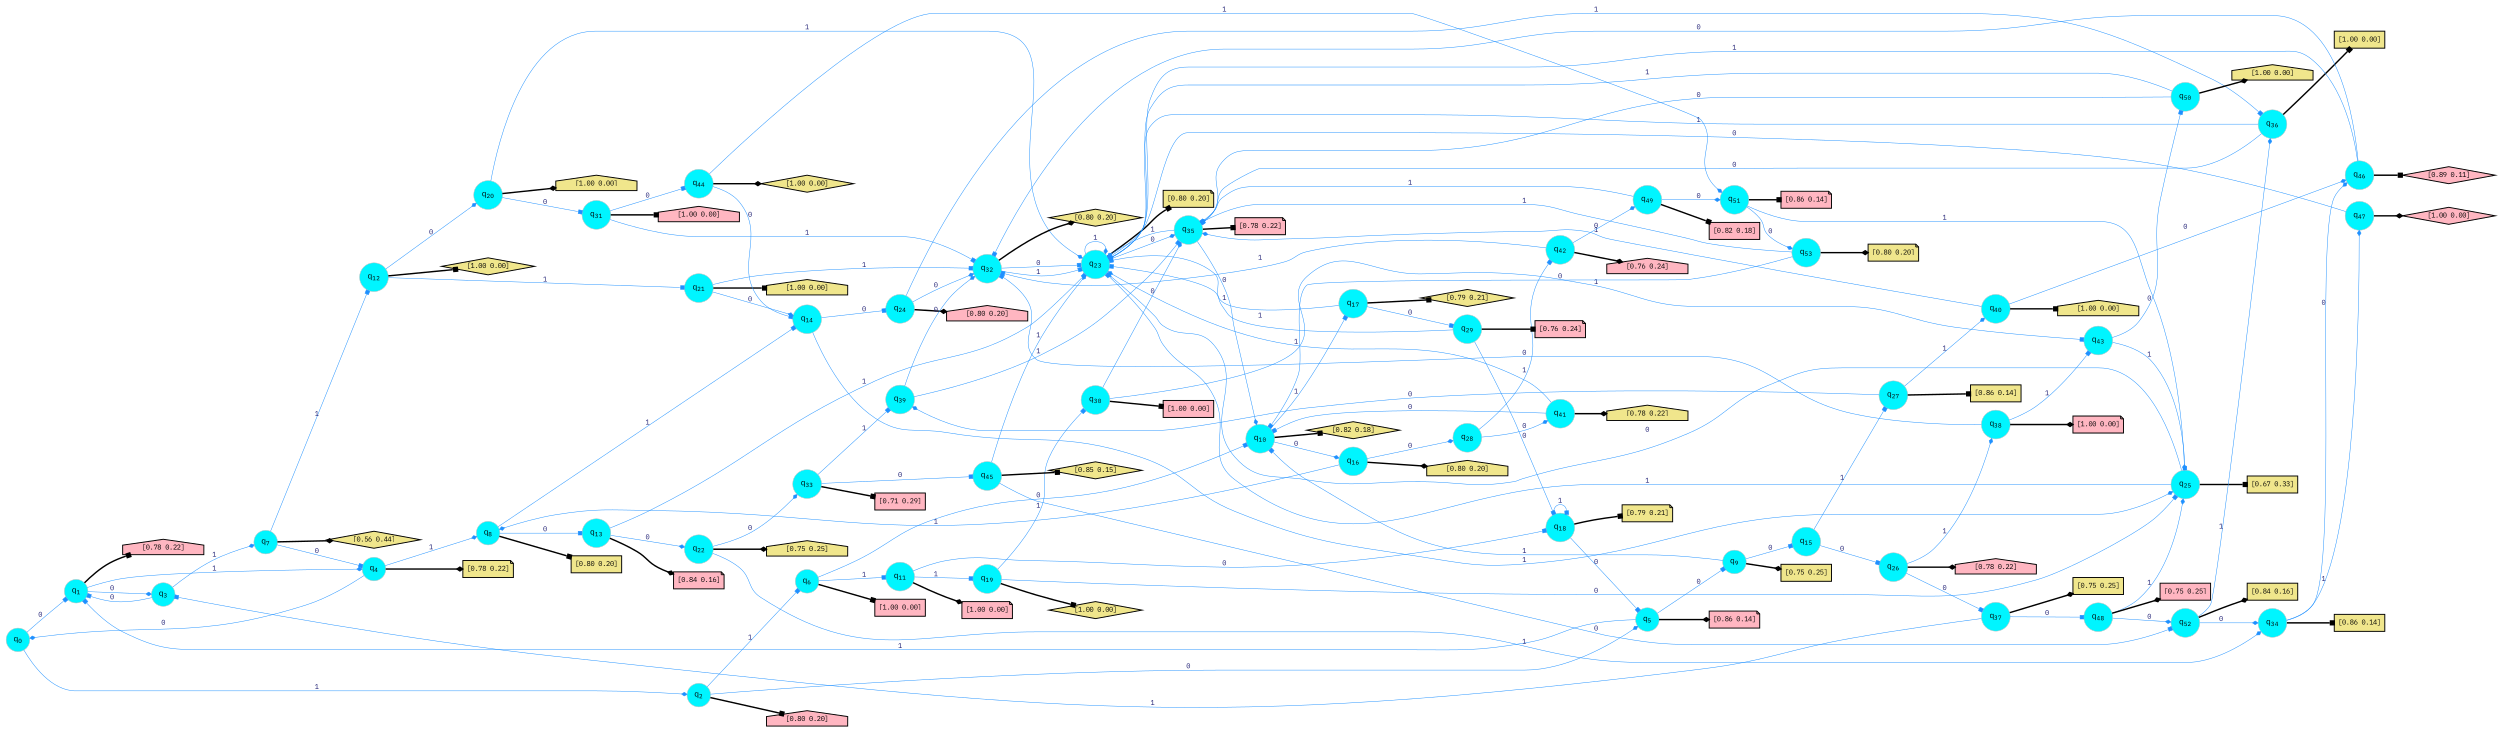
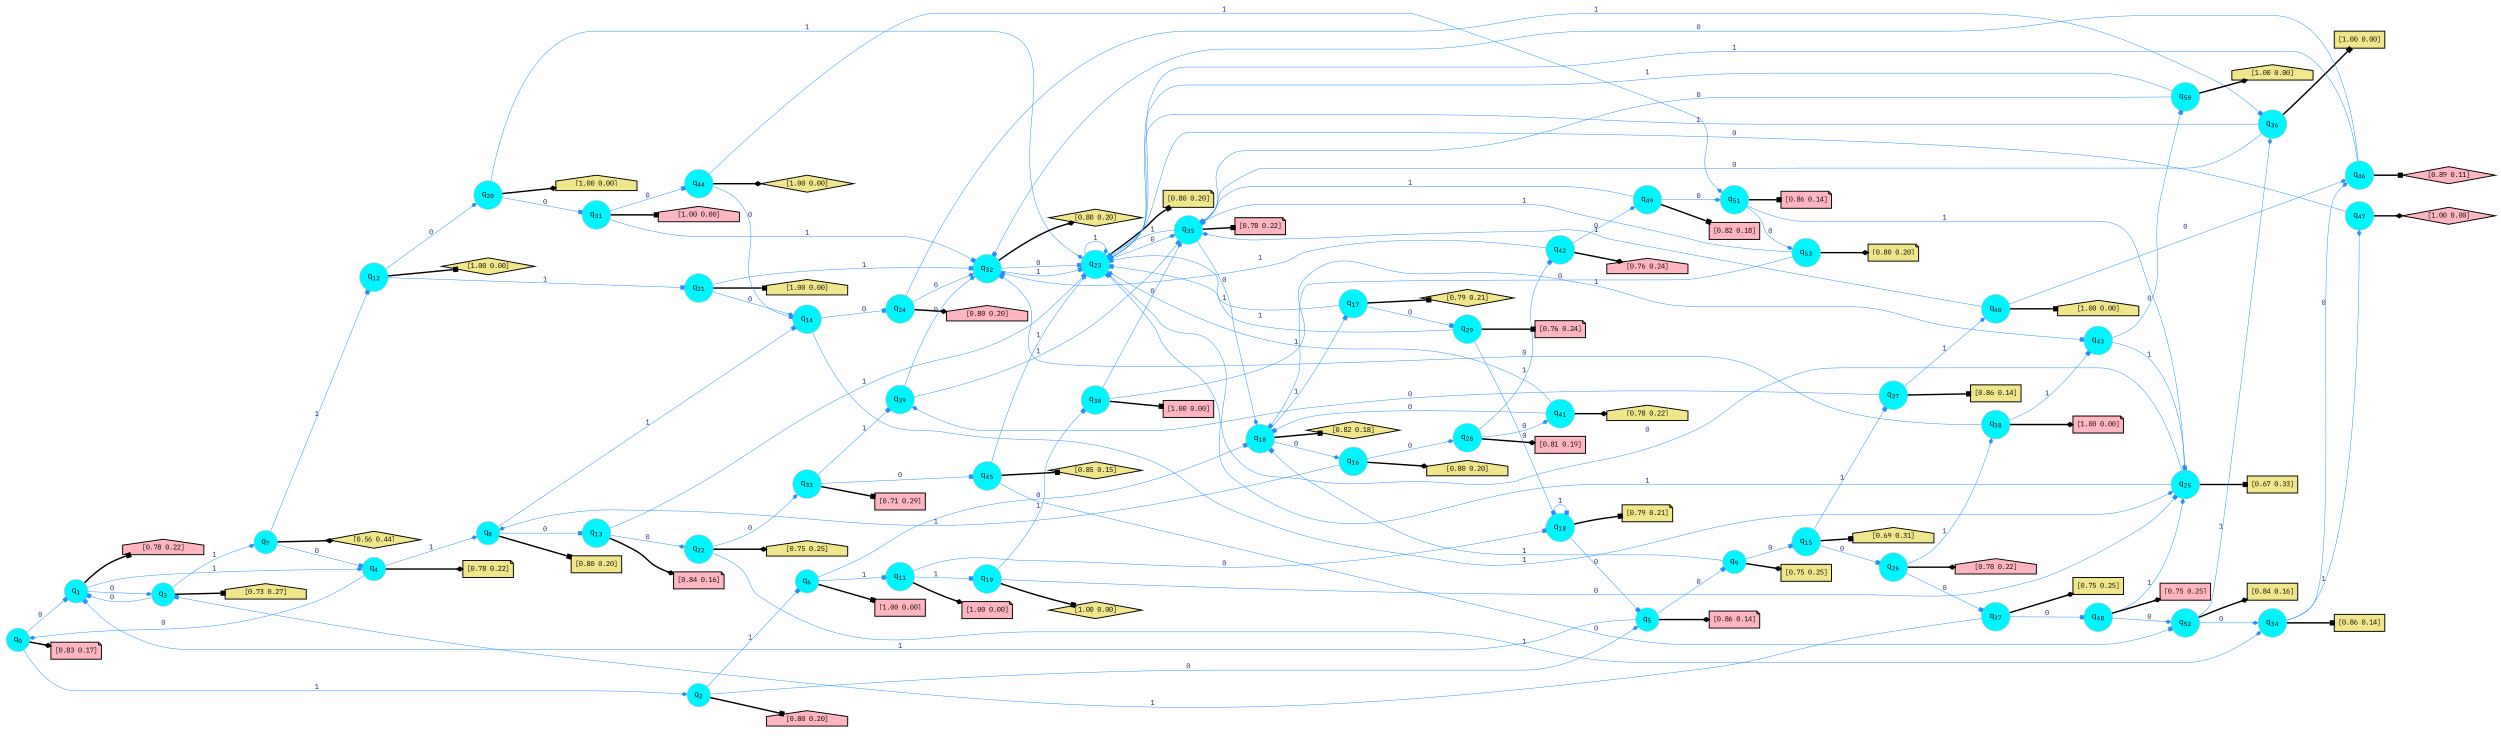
none -> (1560, 445)
none -> (1893, 536)
none -> (266, 592)
none -> (76, 651)
